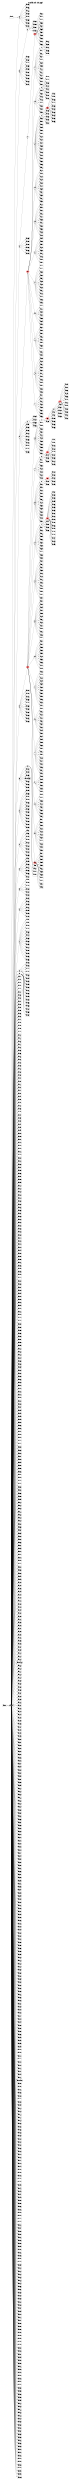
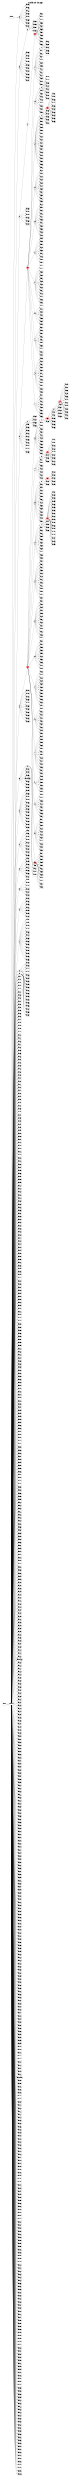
(20, 1629) -> none
